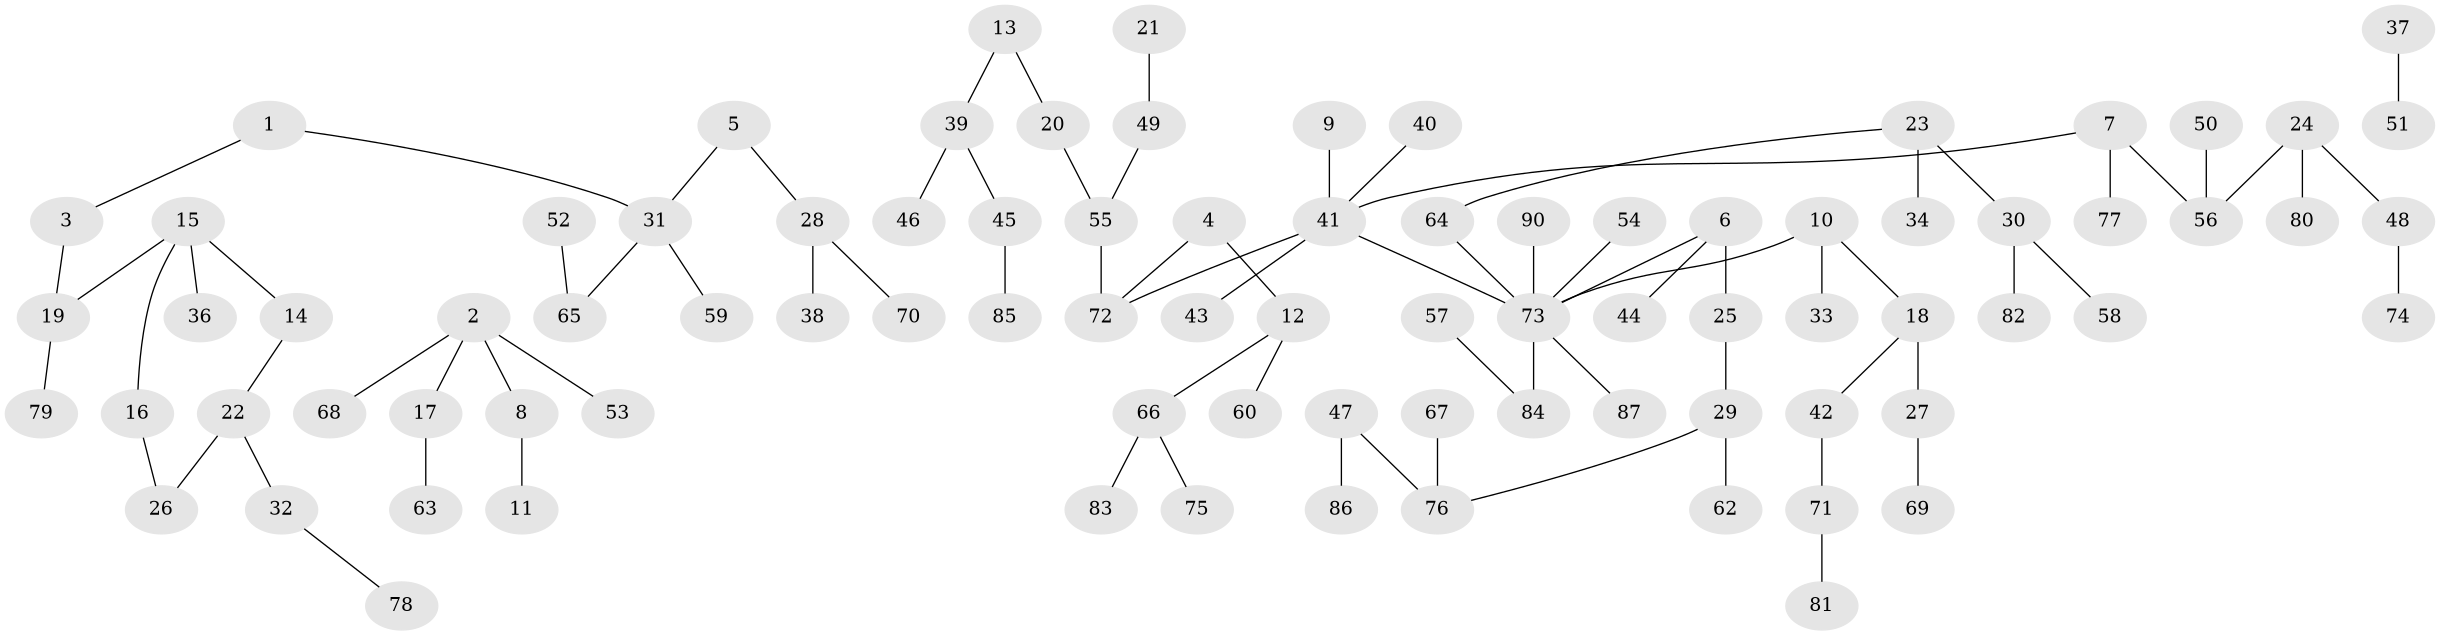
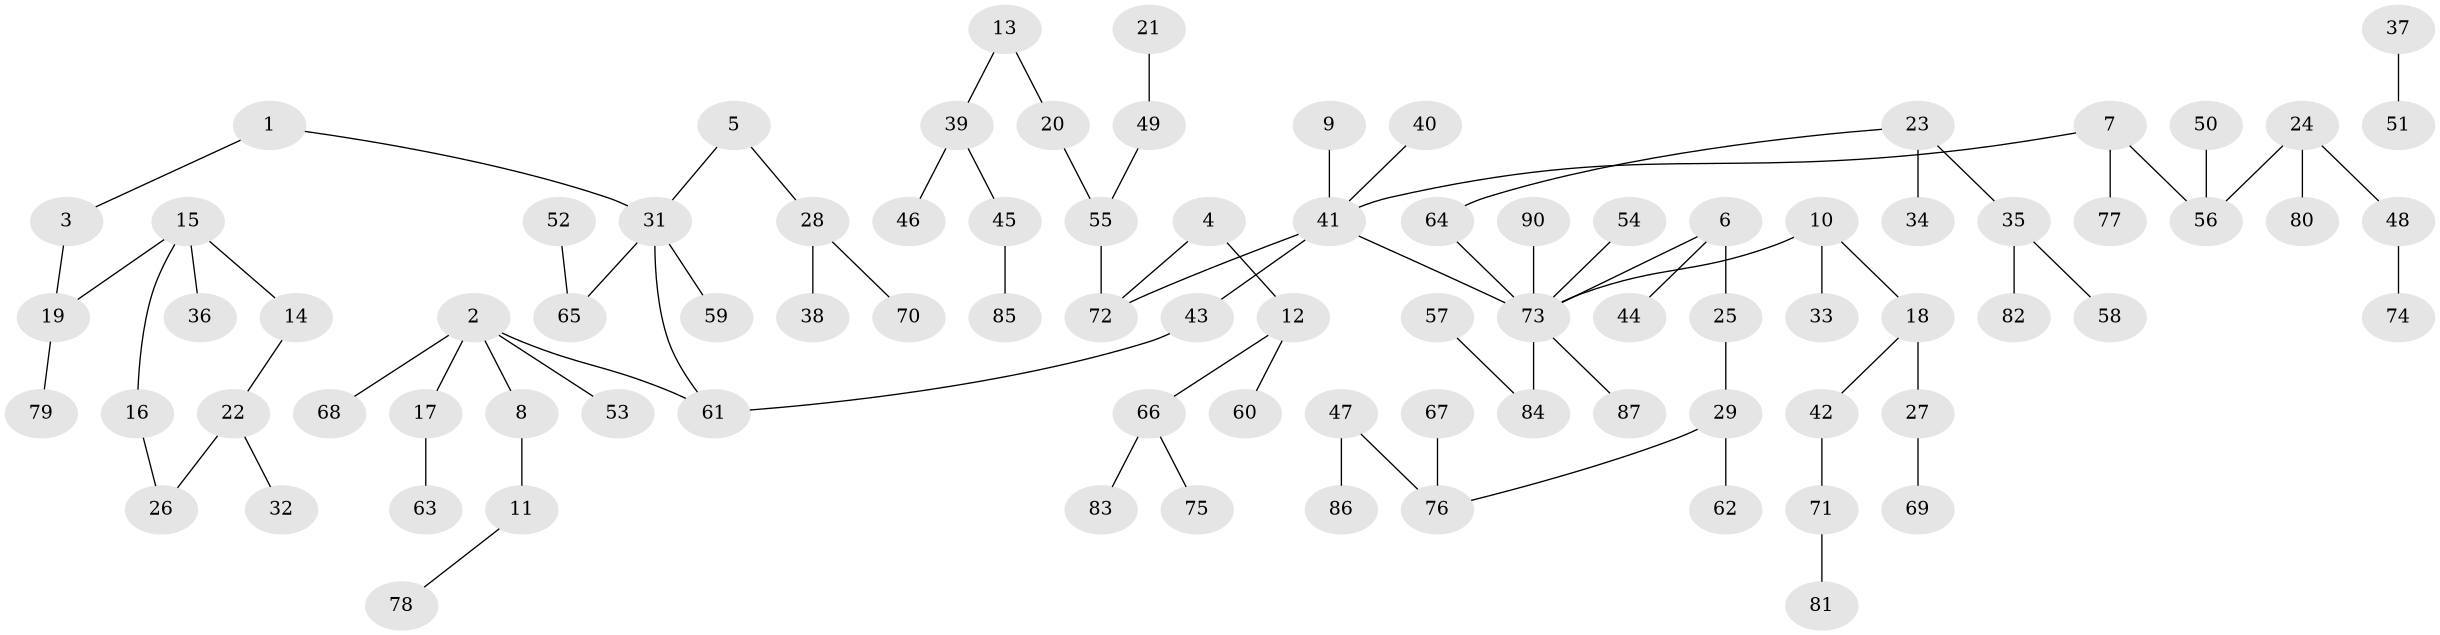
(2014, 222) -> (2014, 222)
none -> (714, 414)
(342, 558) -> (462, 558)
